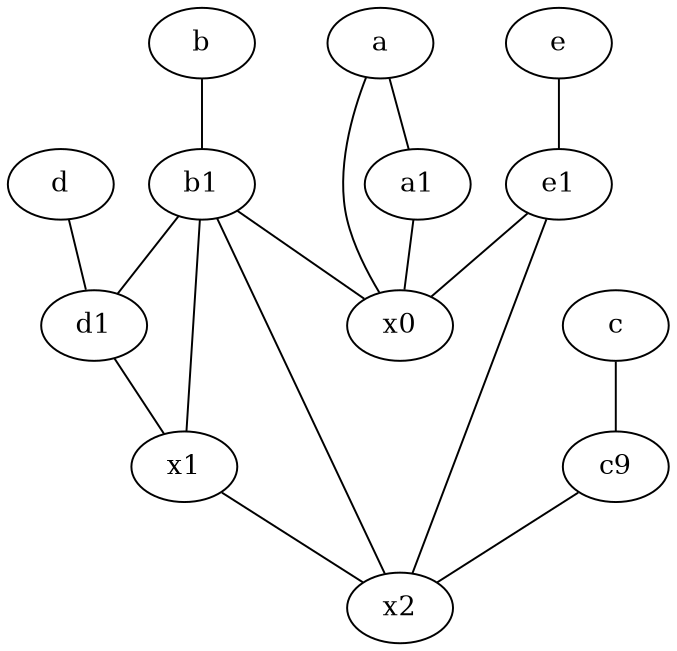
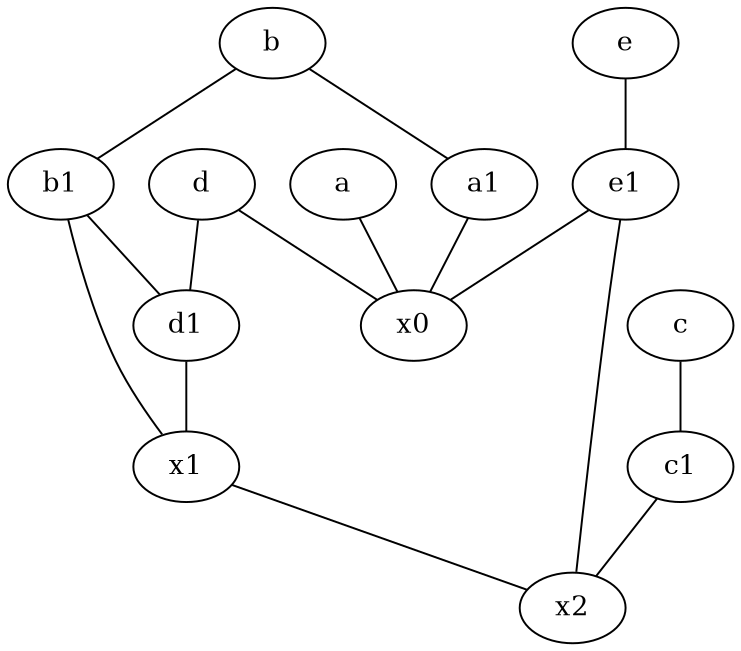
(399, 114) -> (379, 114)
(301, 255) -> (308, 255)
(301, 396) -> none
(616, 467) -> (681, 467)
